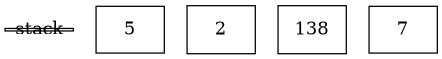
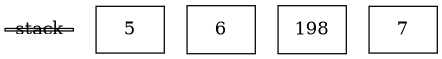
(221, 30) -> (221, 30)
(312, 30) -> (312, 30)
